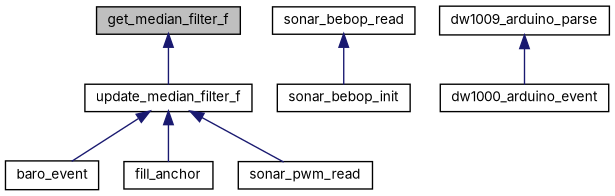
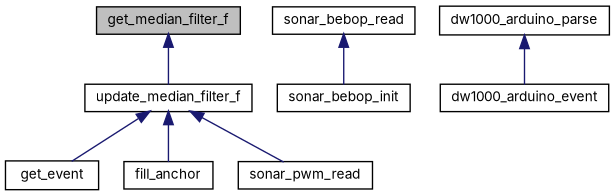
(524, 21) -> (524, 21)
(52, 175) -> (52, 175)
